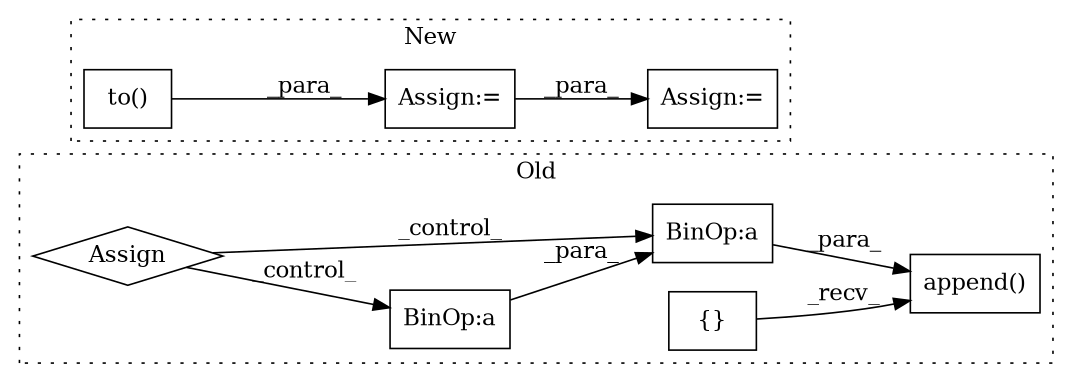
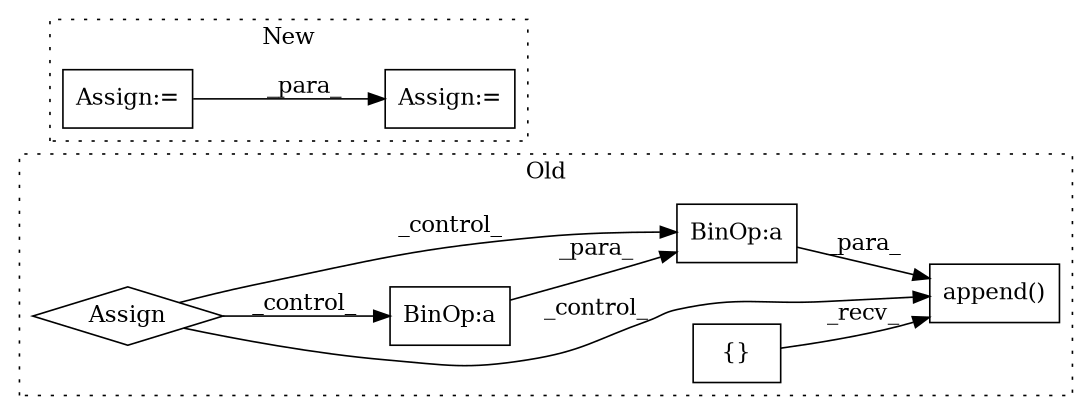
(128, 99) -> none
none -> (551, 355)
